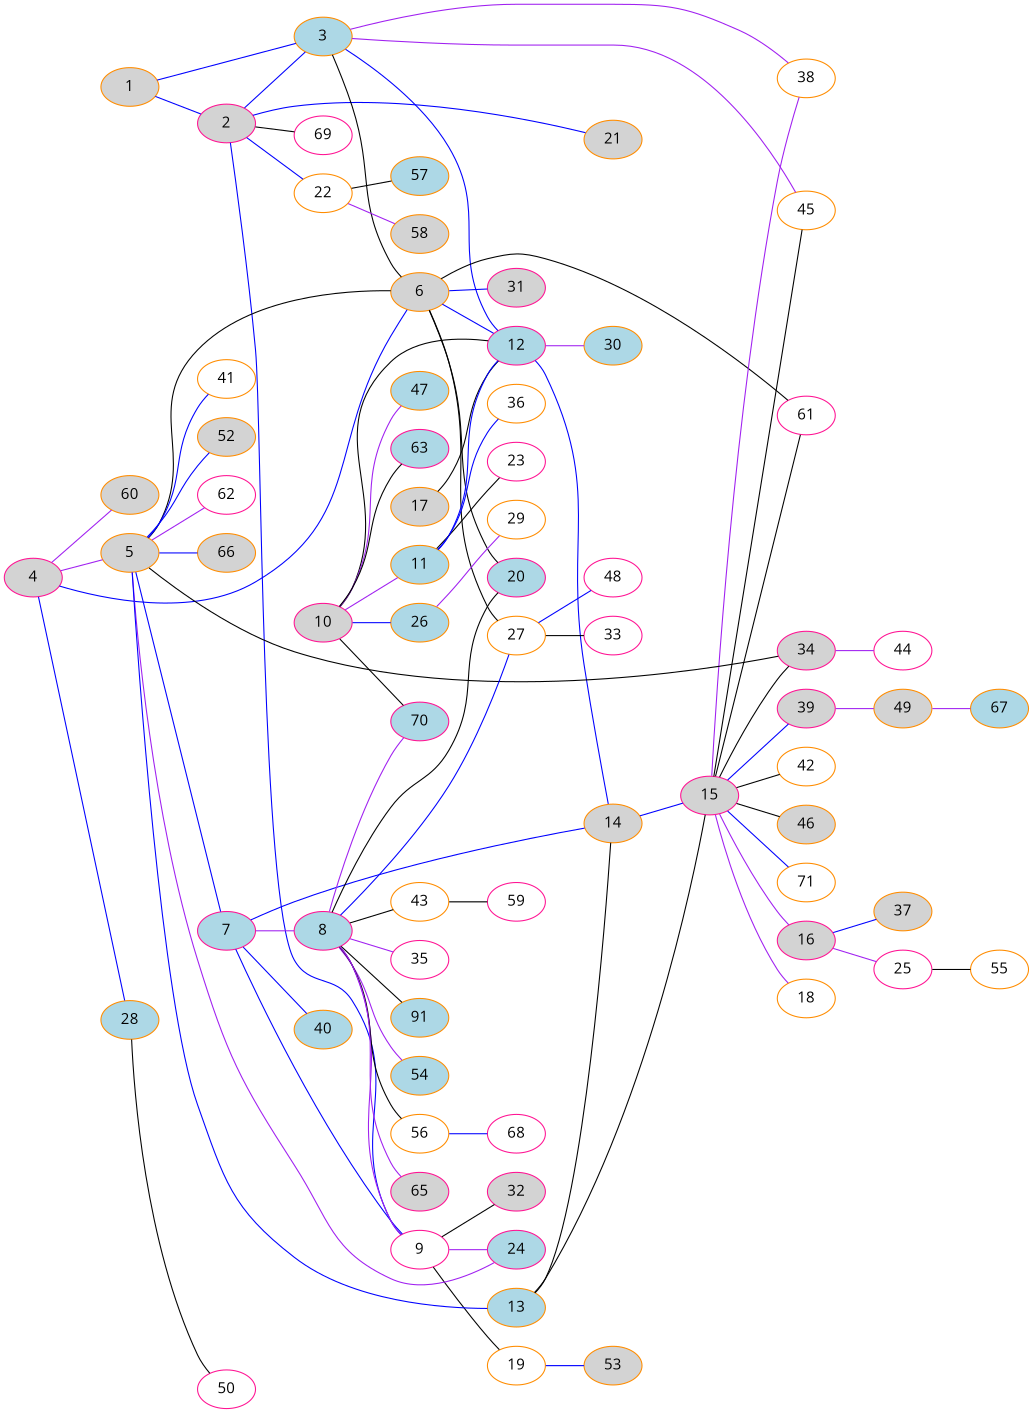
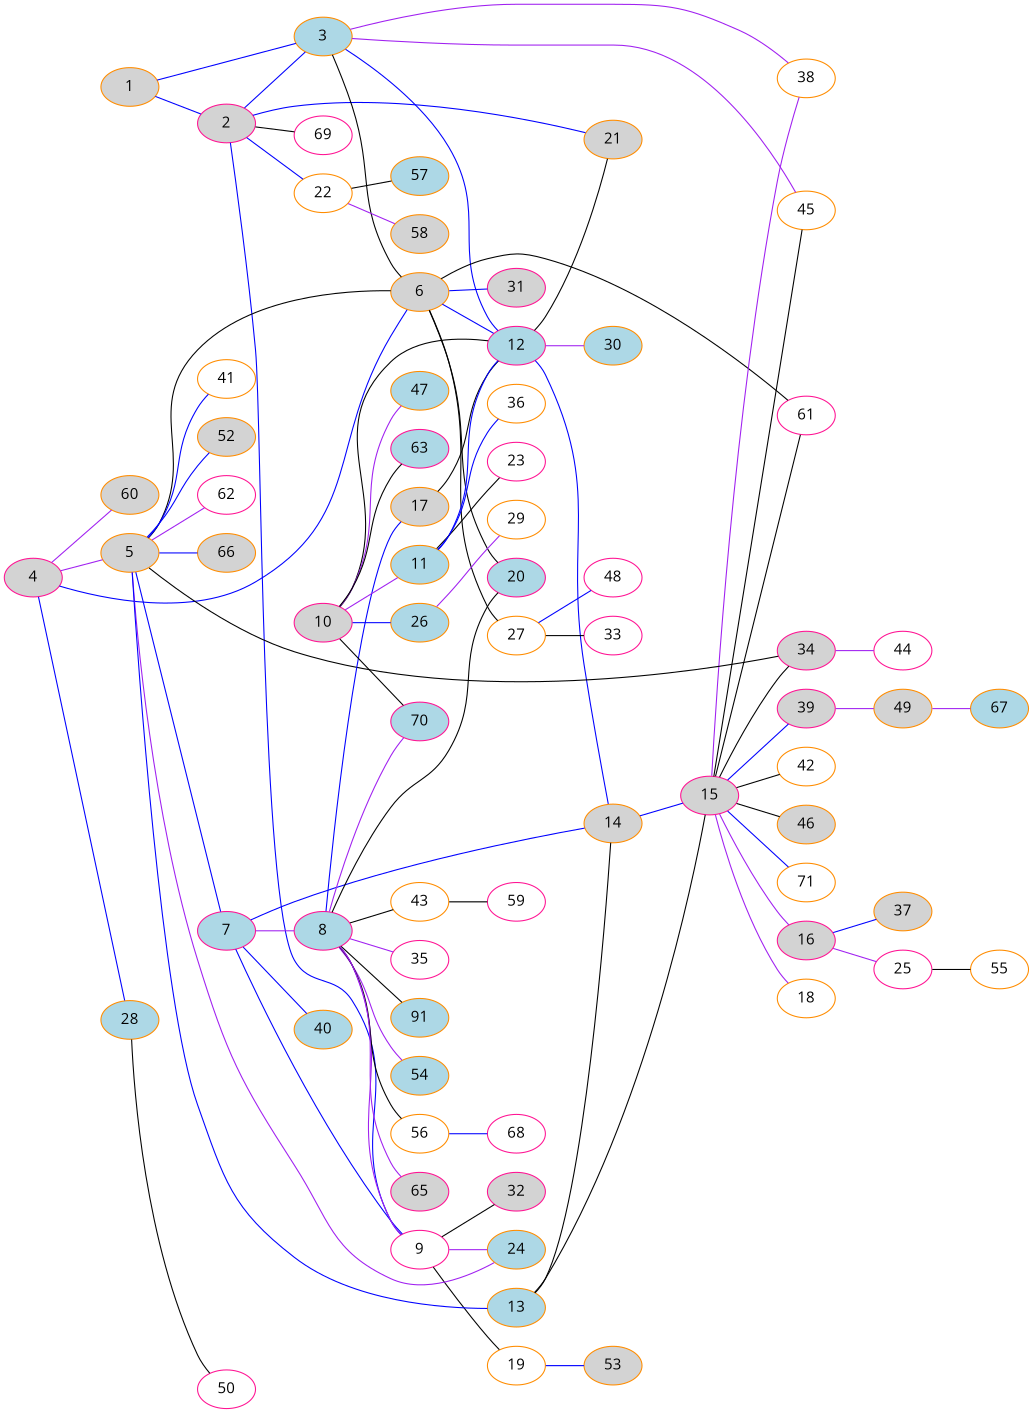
none -> (579, 248)
(442, 796) -> (350, 713)
(516, 1250) -> (516, 1250)
